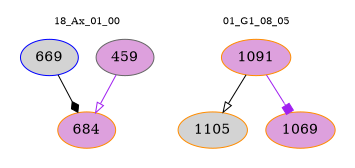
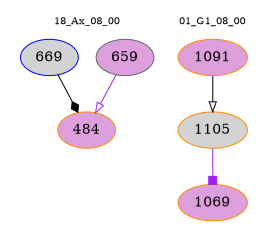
(87, 22) -> (87, 22)
(257, 22) -> (213, 22)
(125, 57) -> (125, 57)
(275, 89) -> (213, 161)
(87, 130) -> (87, 130)
